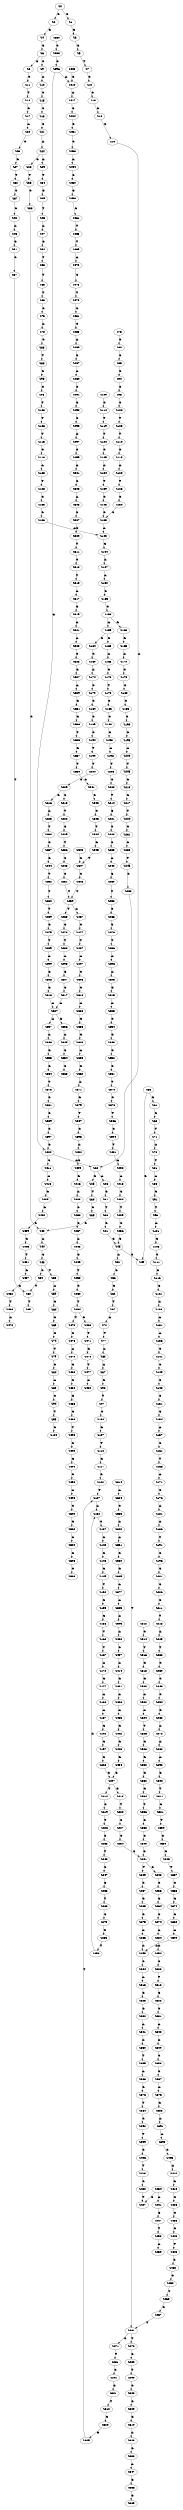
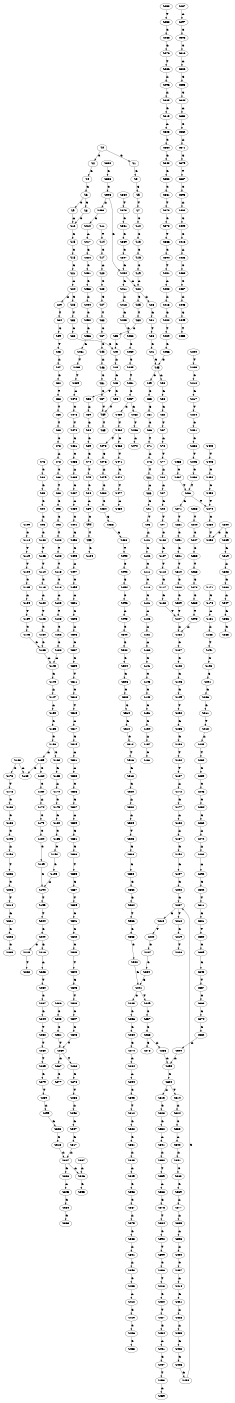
(28, 76) -> (80, 218)
(63, 76) -> (104, 202)
(108, 653) -> (21, 768)
none -> (126, 713)
(127, 747) -> (48, 881)
(64, 835) -> none
(88, 858) -> (74, 995)
(111, 866) -> none
(80, 940) -> none
(52, 1018) -> (73, 1168)
(48, 1065) -> none
none -> (172, 1089)
(144, 1175) -> (149, 390)
(77, 1285) -> (125, 406)
(159, 1467) -> none
(104, 1835) -> none
(142, 1929) -> (154, 1042)
(151, 2197) -> (161, 1325)
(174, 2228) -> none
(168, 2291) -> (210, 500)
(131, 2385) -> (218, 532)
